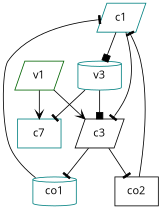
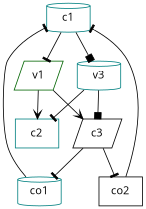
(121, 18) -> (68, 18)
(131, 75) -> (54, 45)
(39, 133) -> (37, 133)
